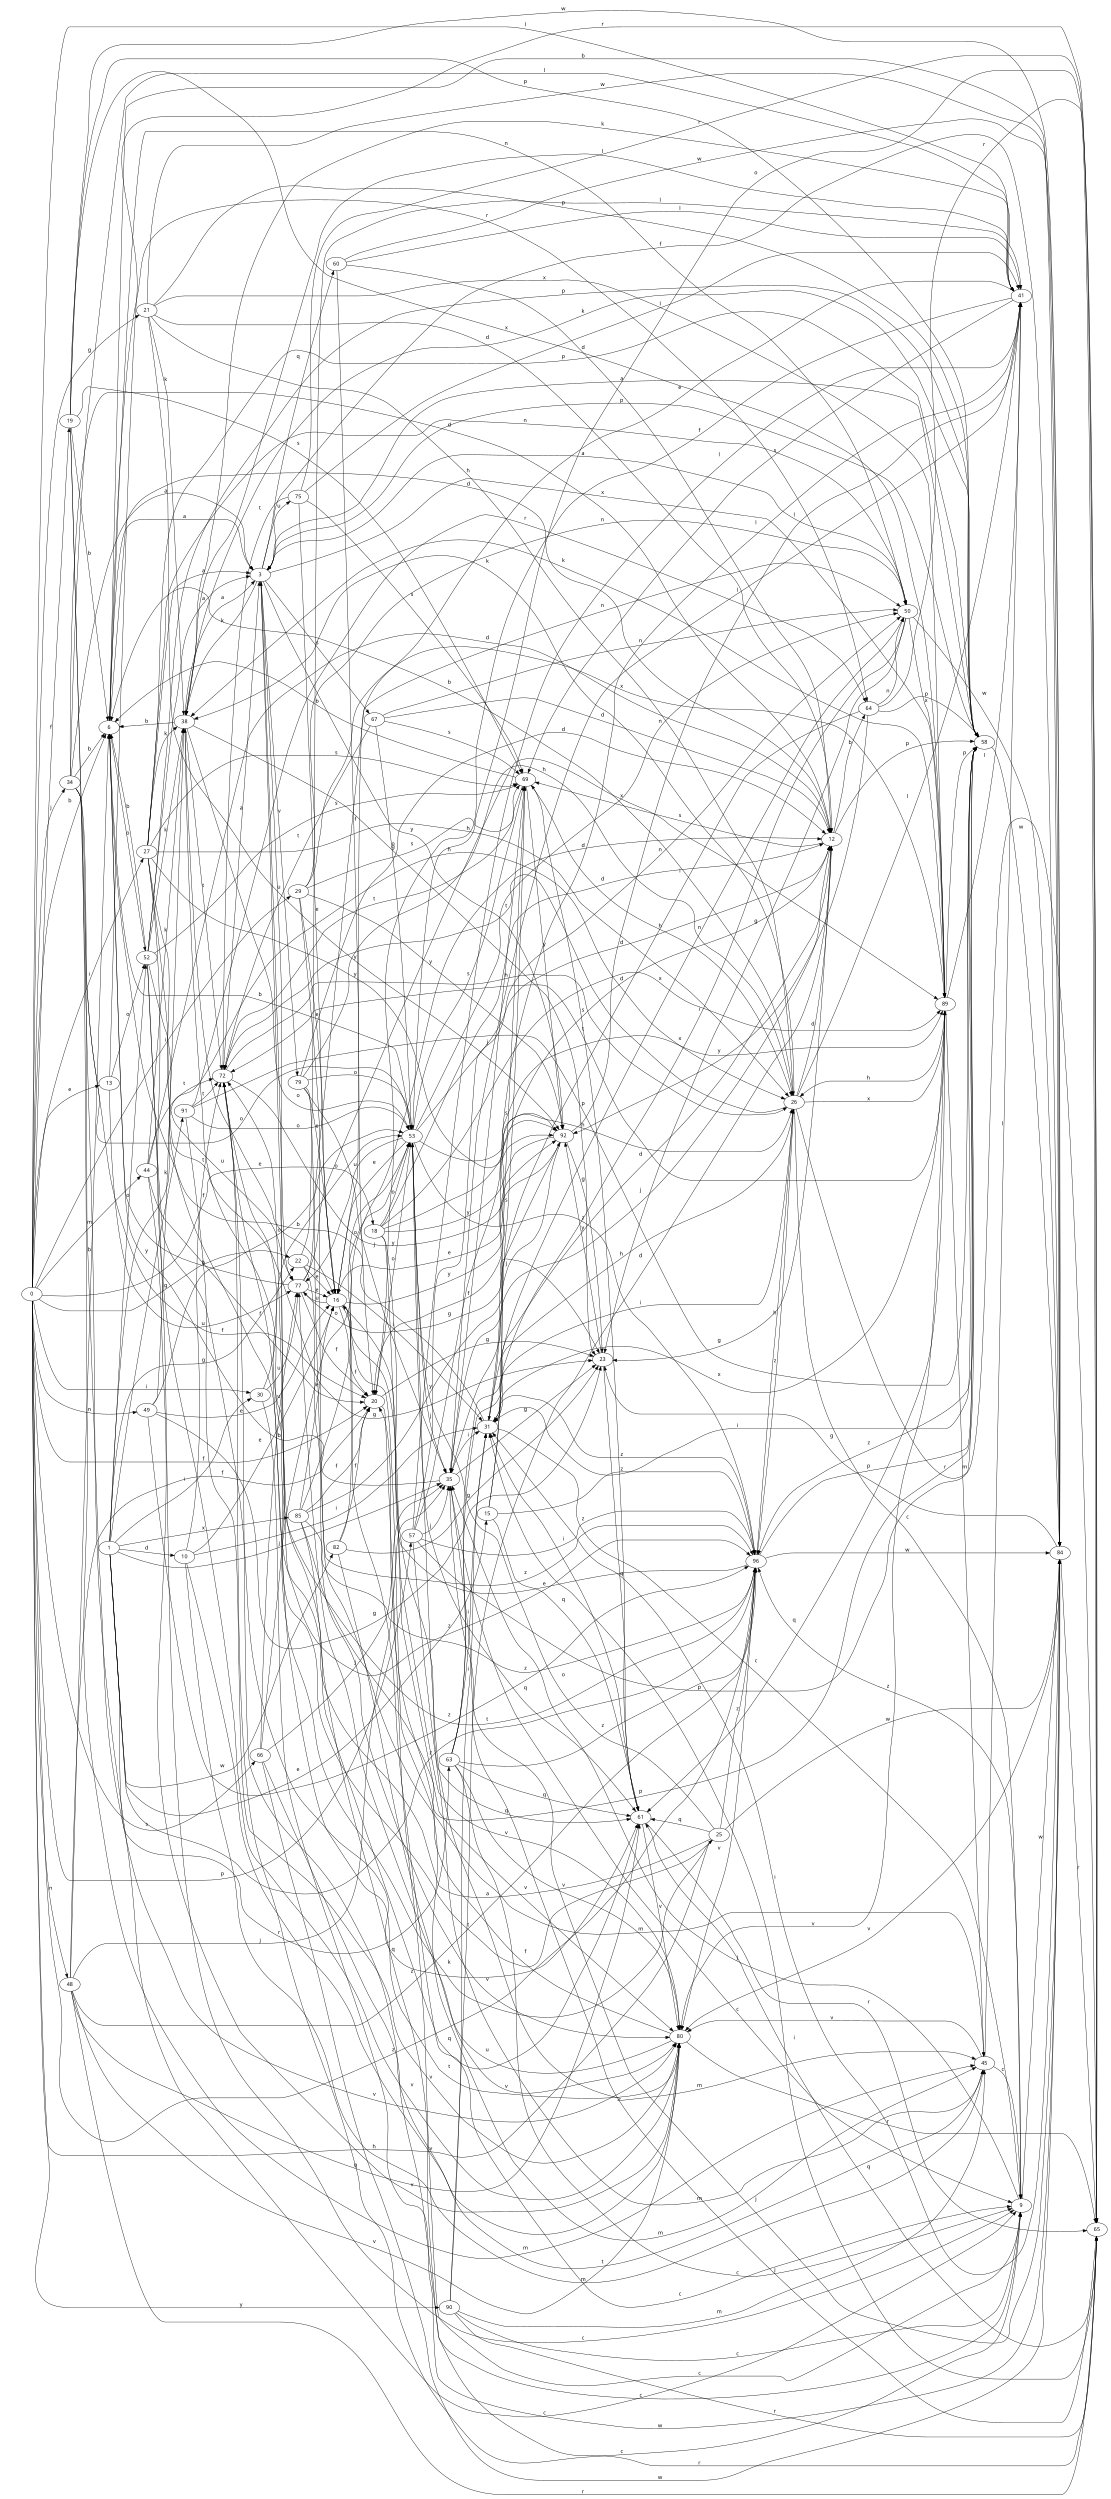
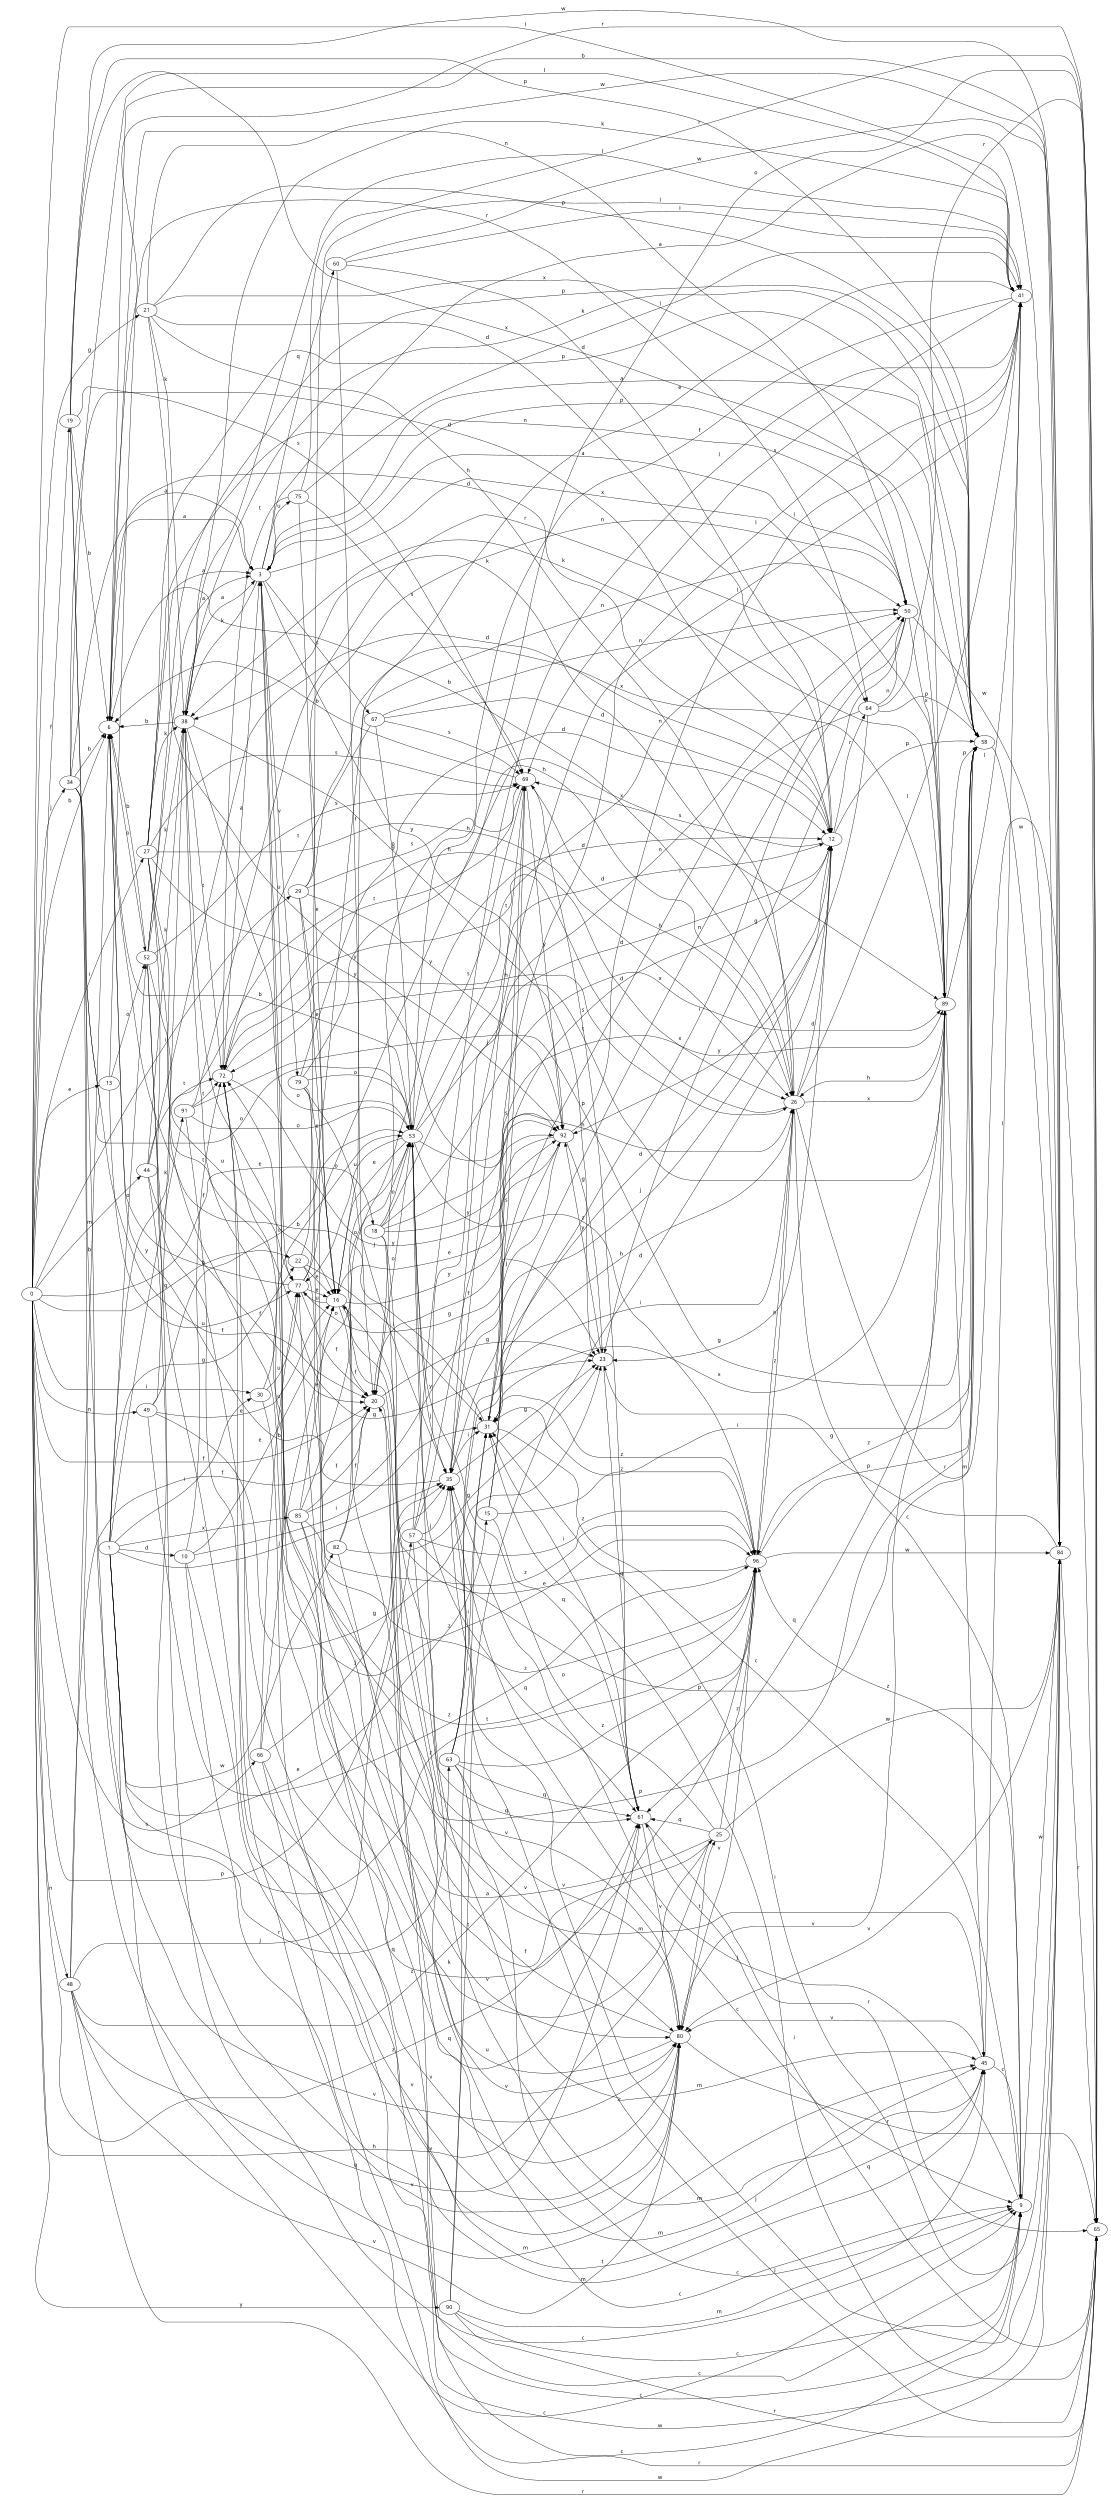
(660, 244) -> (660, 244)
(850, 743) -> (850, 743)
(302, 1733) -> (697, 1942)
